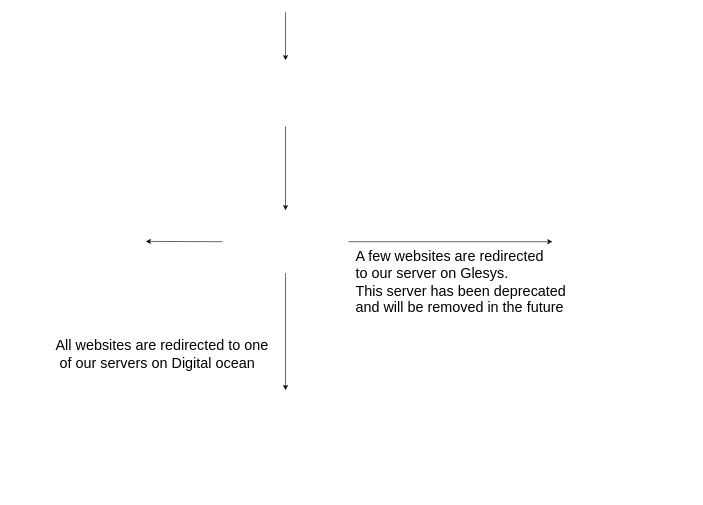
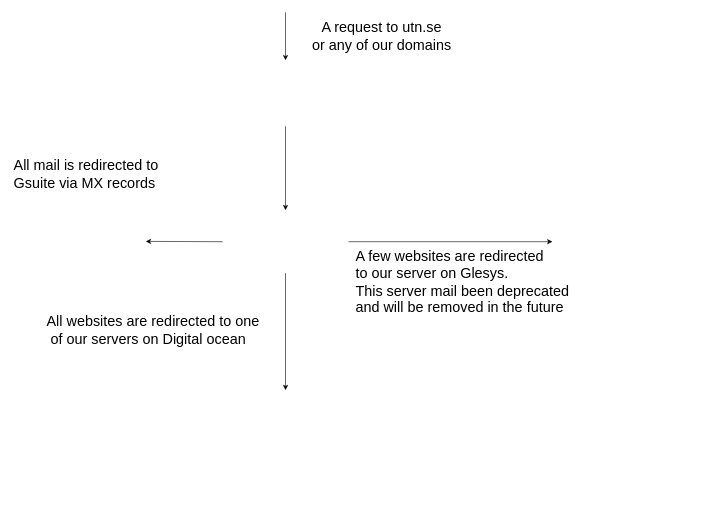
none -> (381, 36)
none -> (90, 174)
(413, 282) -> (413, 282)
(165, 354) -> (156, 330)
